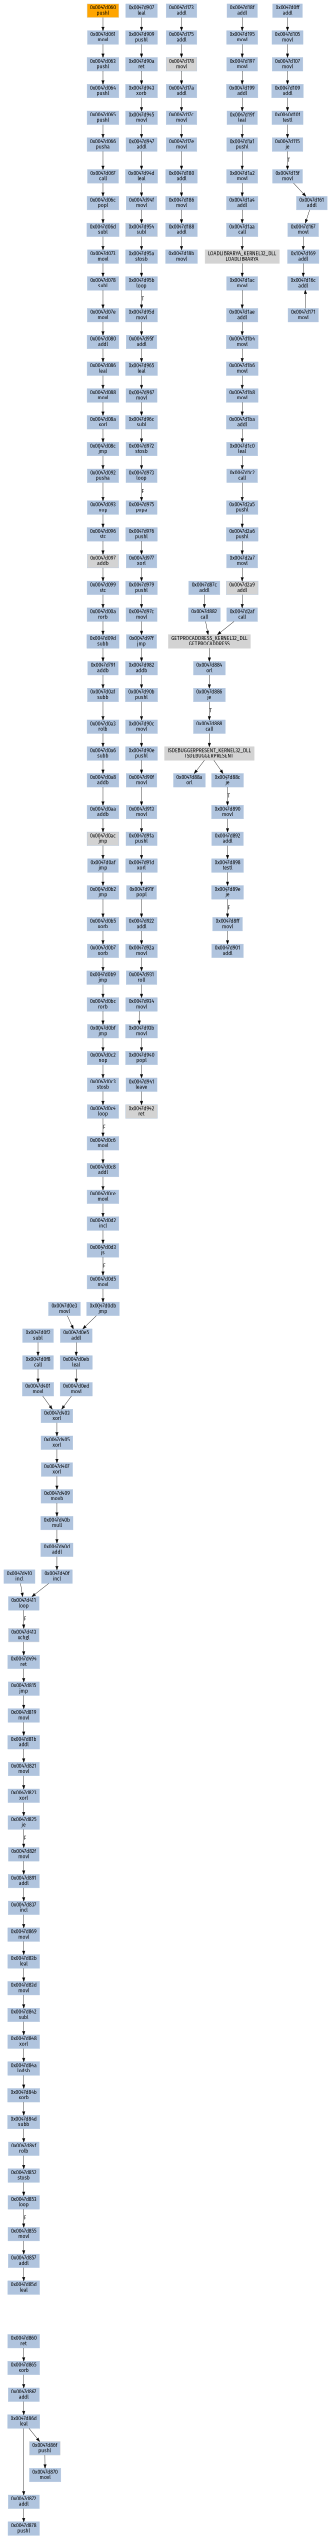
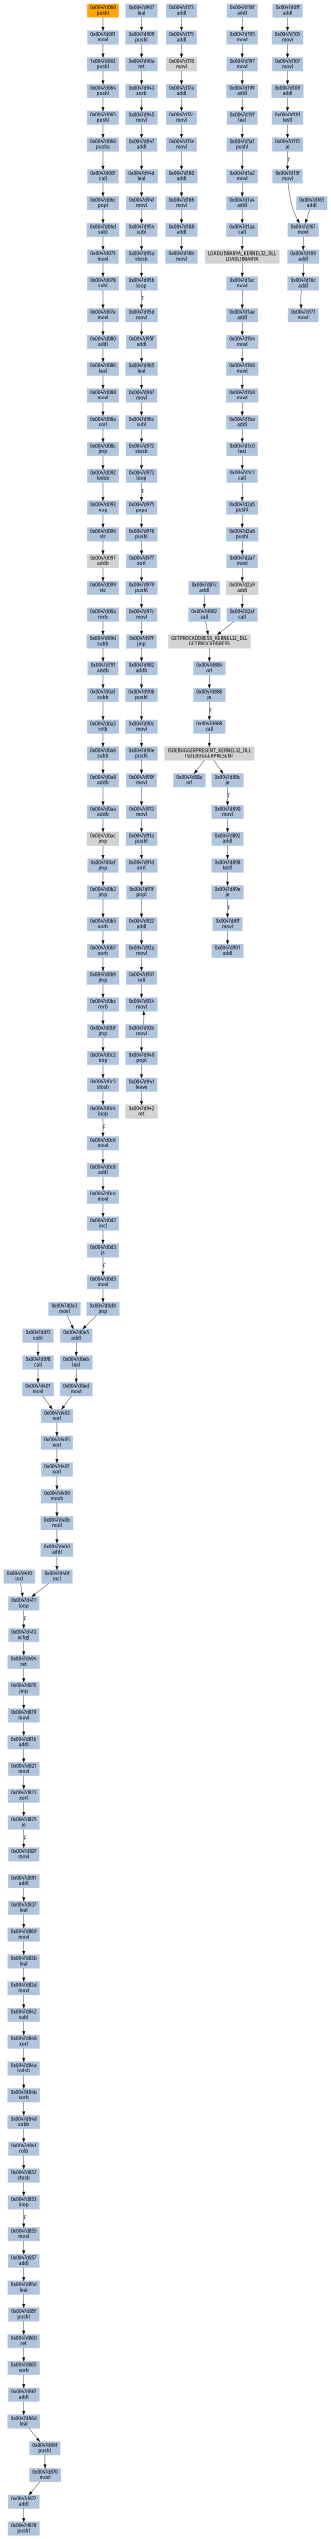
(103, 64) -> (103, 64)
none -> (103, 103)
(298, 188) -> (291, 202)
(303, 257) -> (303, 257)
(306, 301) -> (301, 297)
(103, 476) -> (103, 476)
none -> (142, 519)
(103, 599) -> none
(211, 711) -> (211, 711)
(139, 1016) -> (144, 1020)
(24, 1866) -> none
(24, 1908) -> (24, 1908)
none -> (24, 2314)
(24, 2460) -> (36, 2487)
